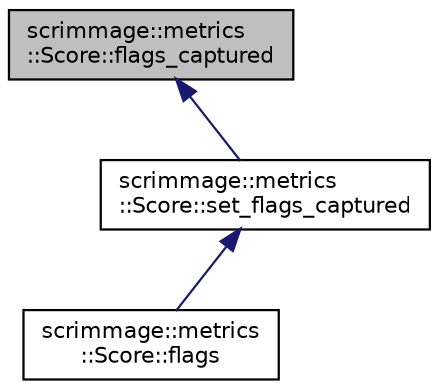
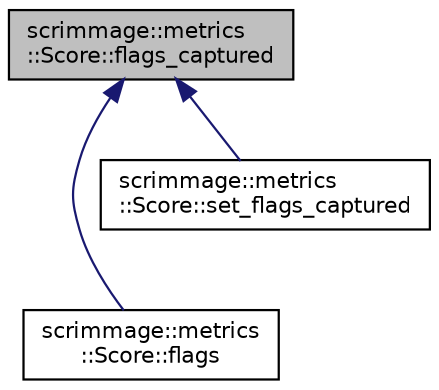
(201, 279) -> (74, 206)
